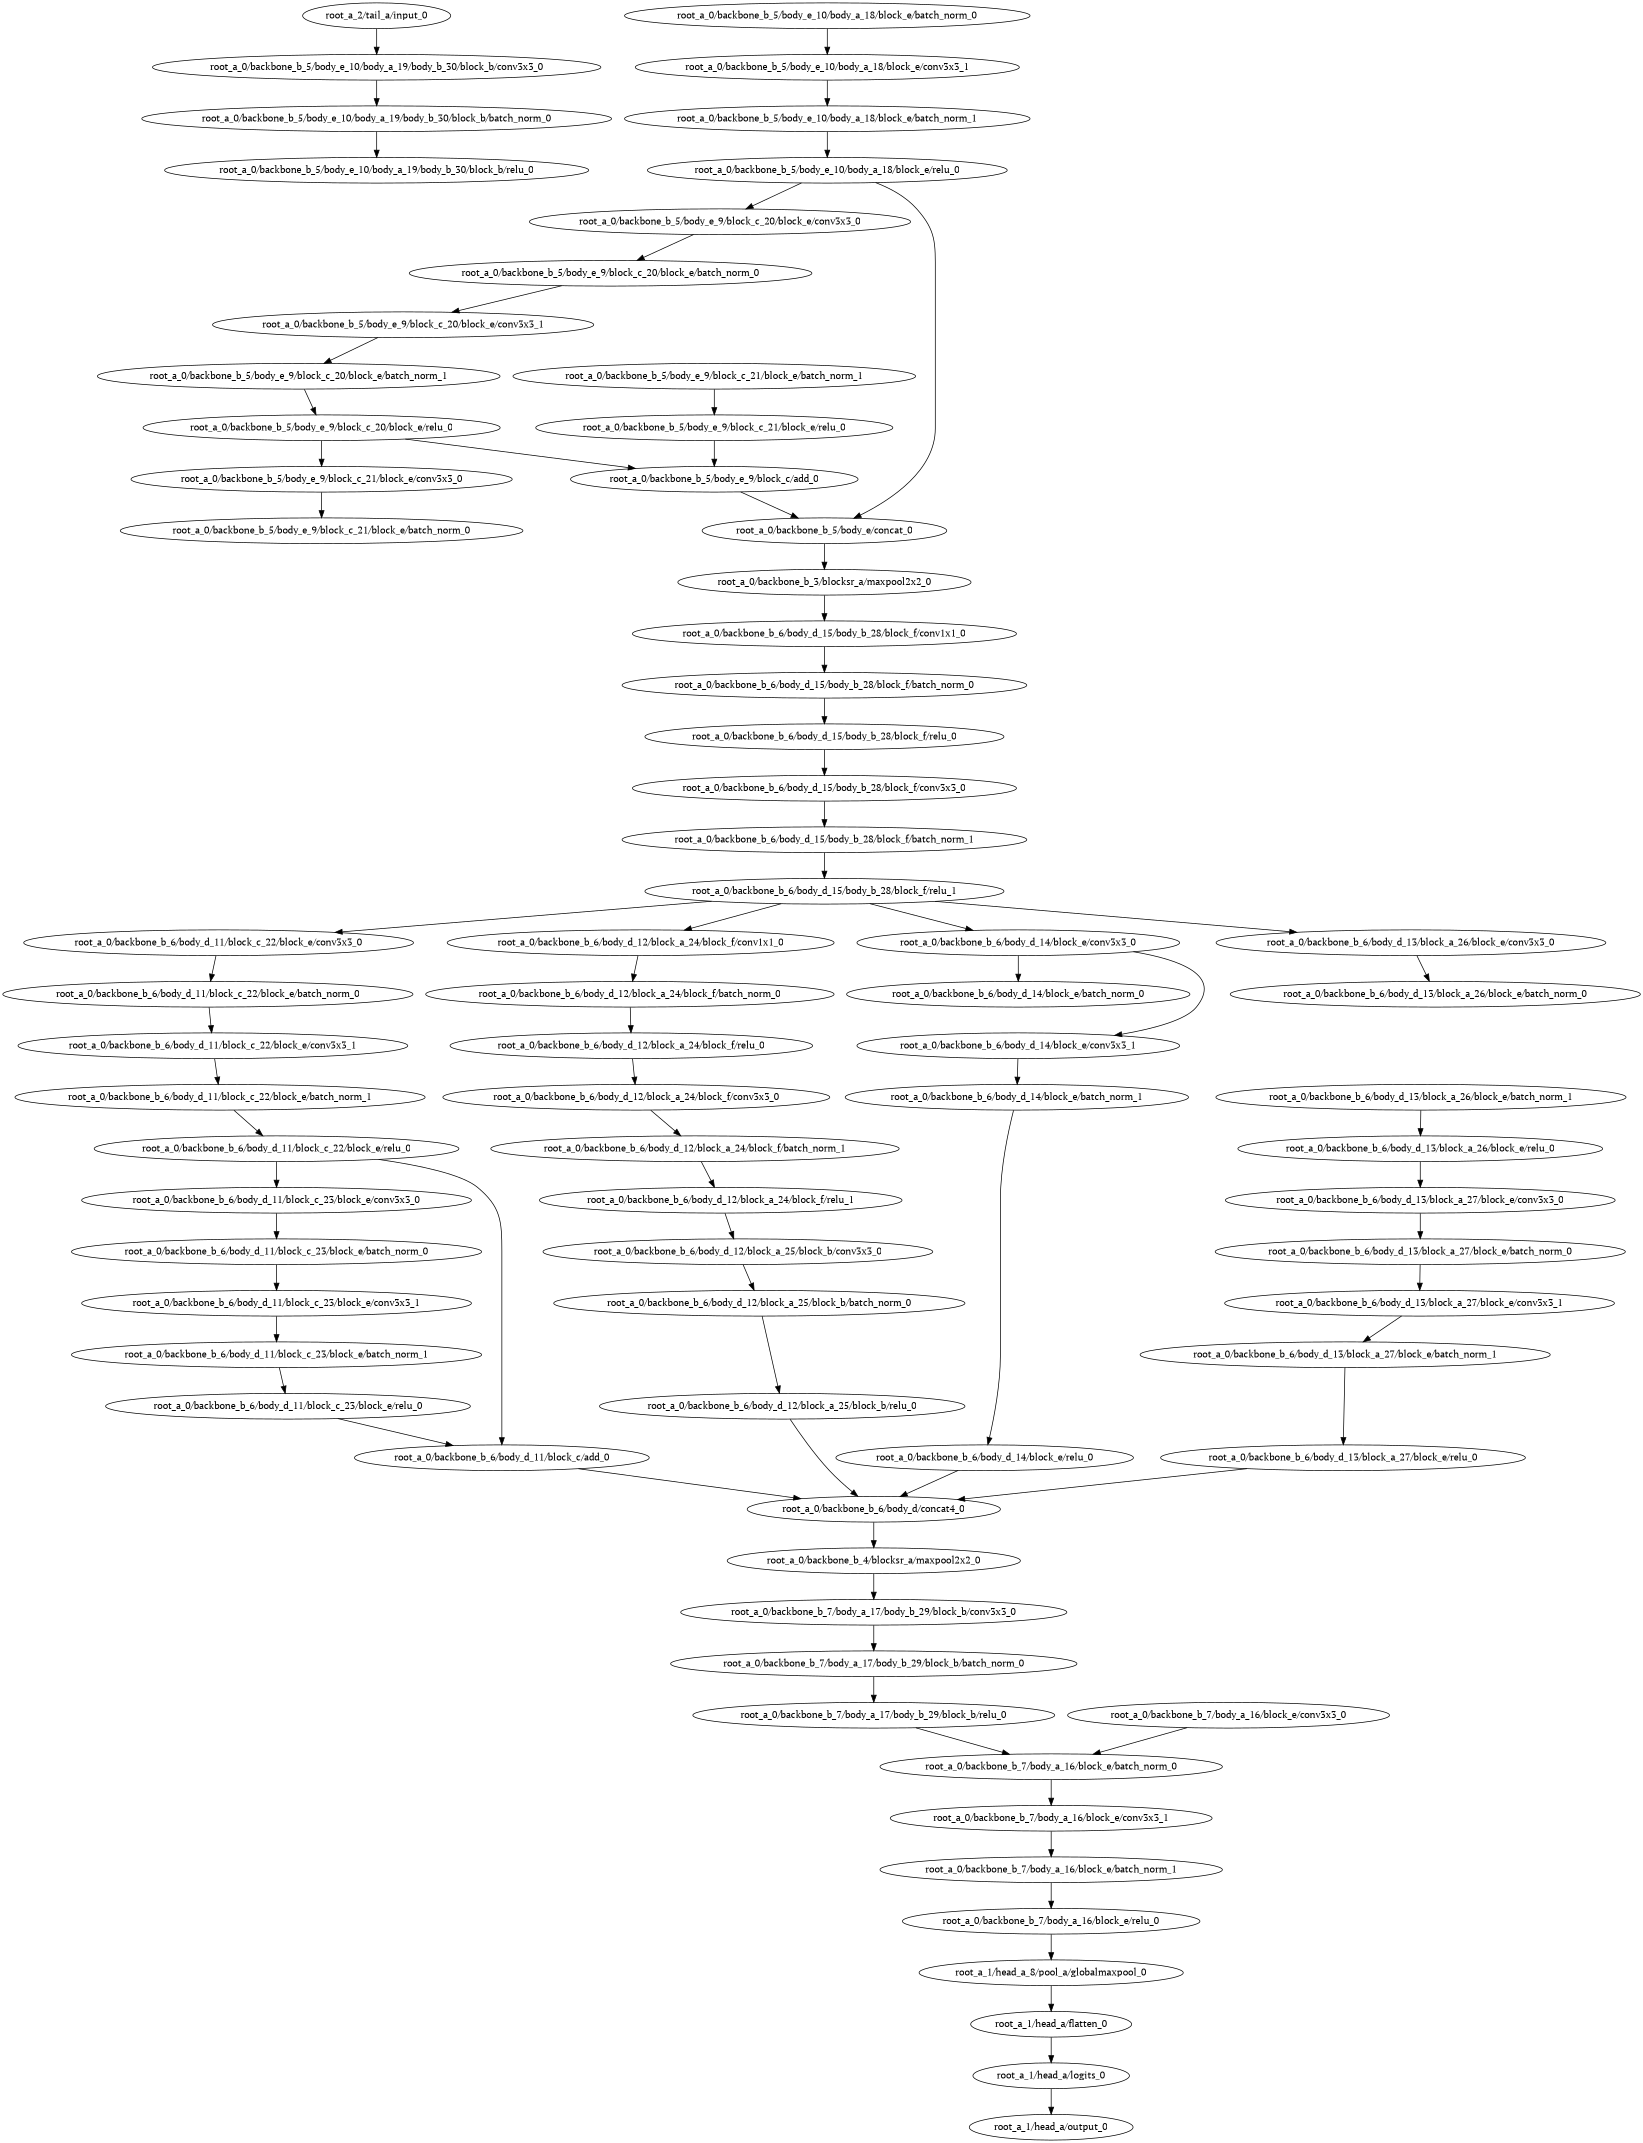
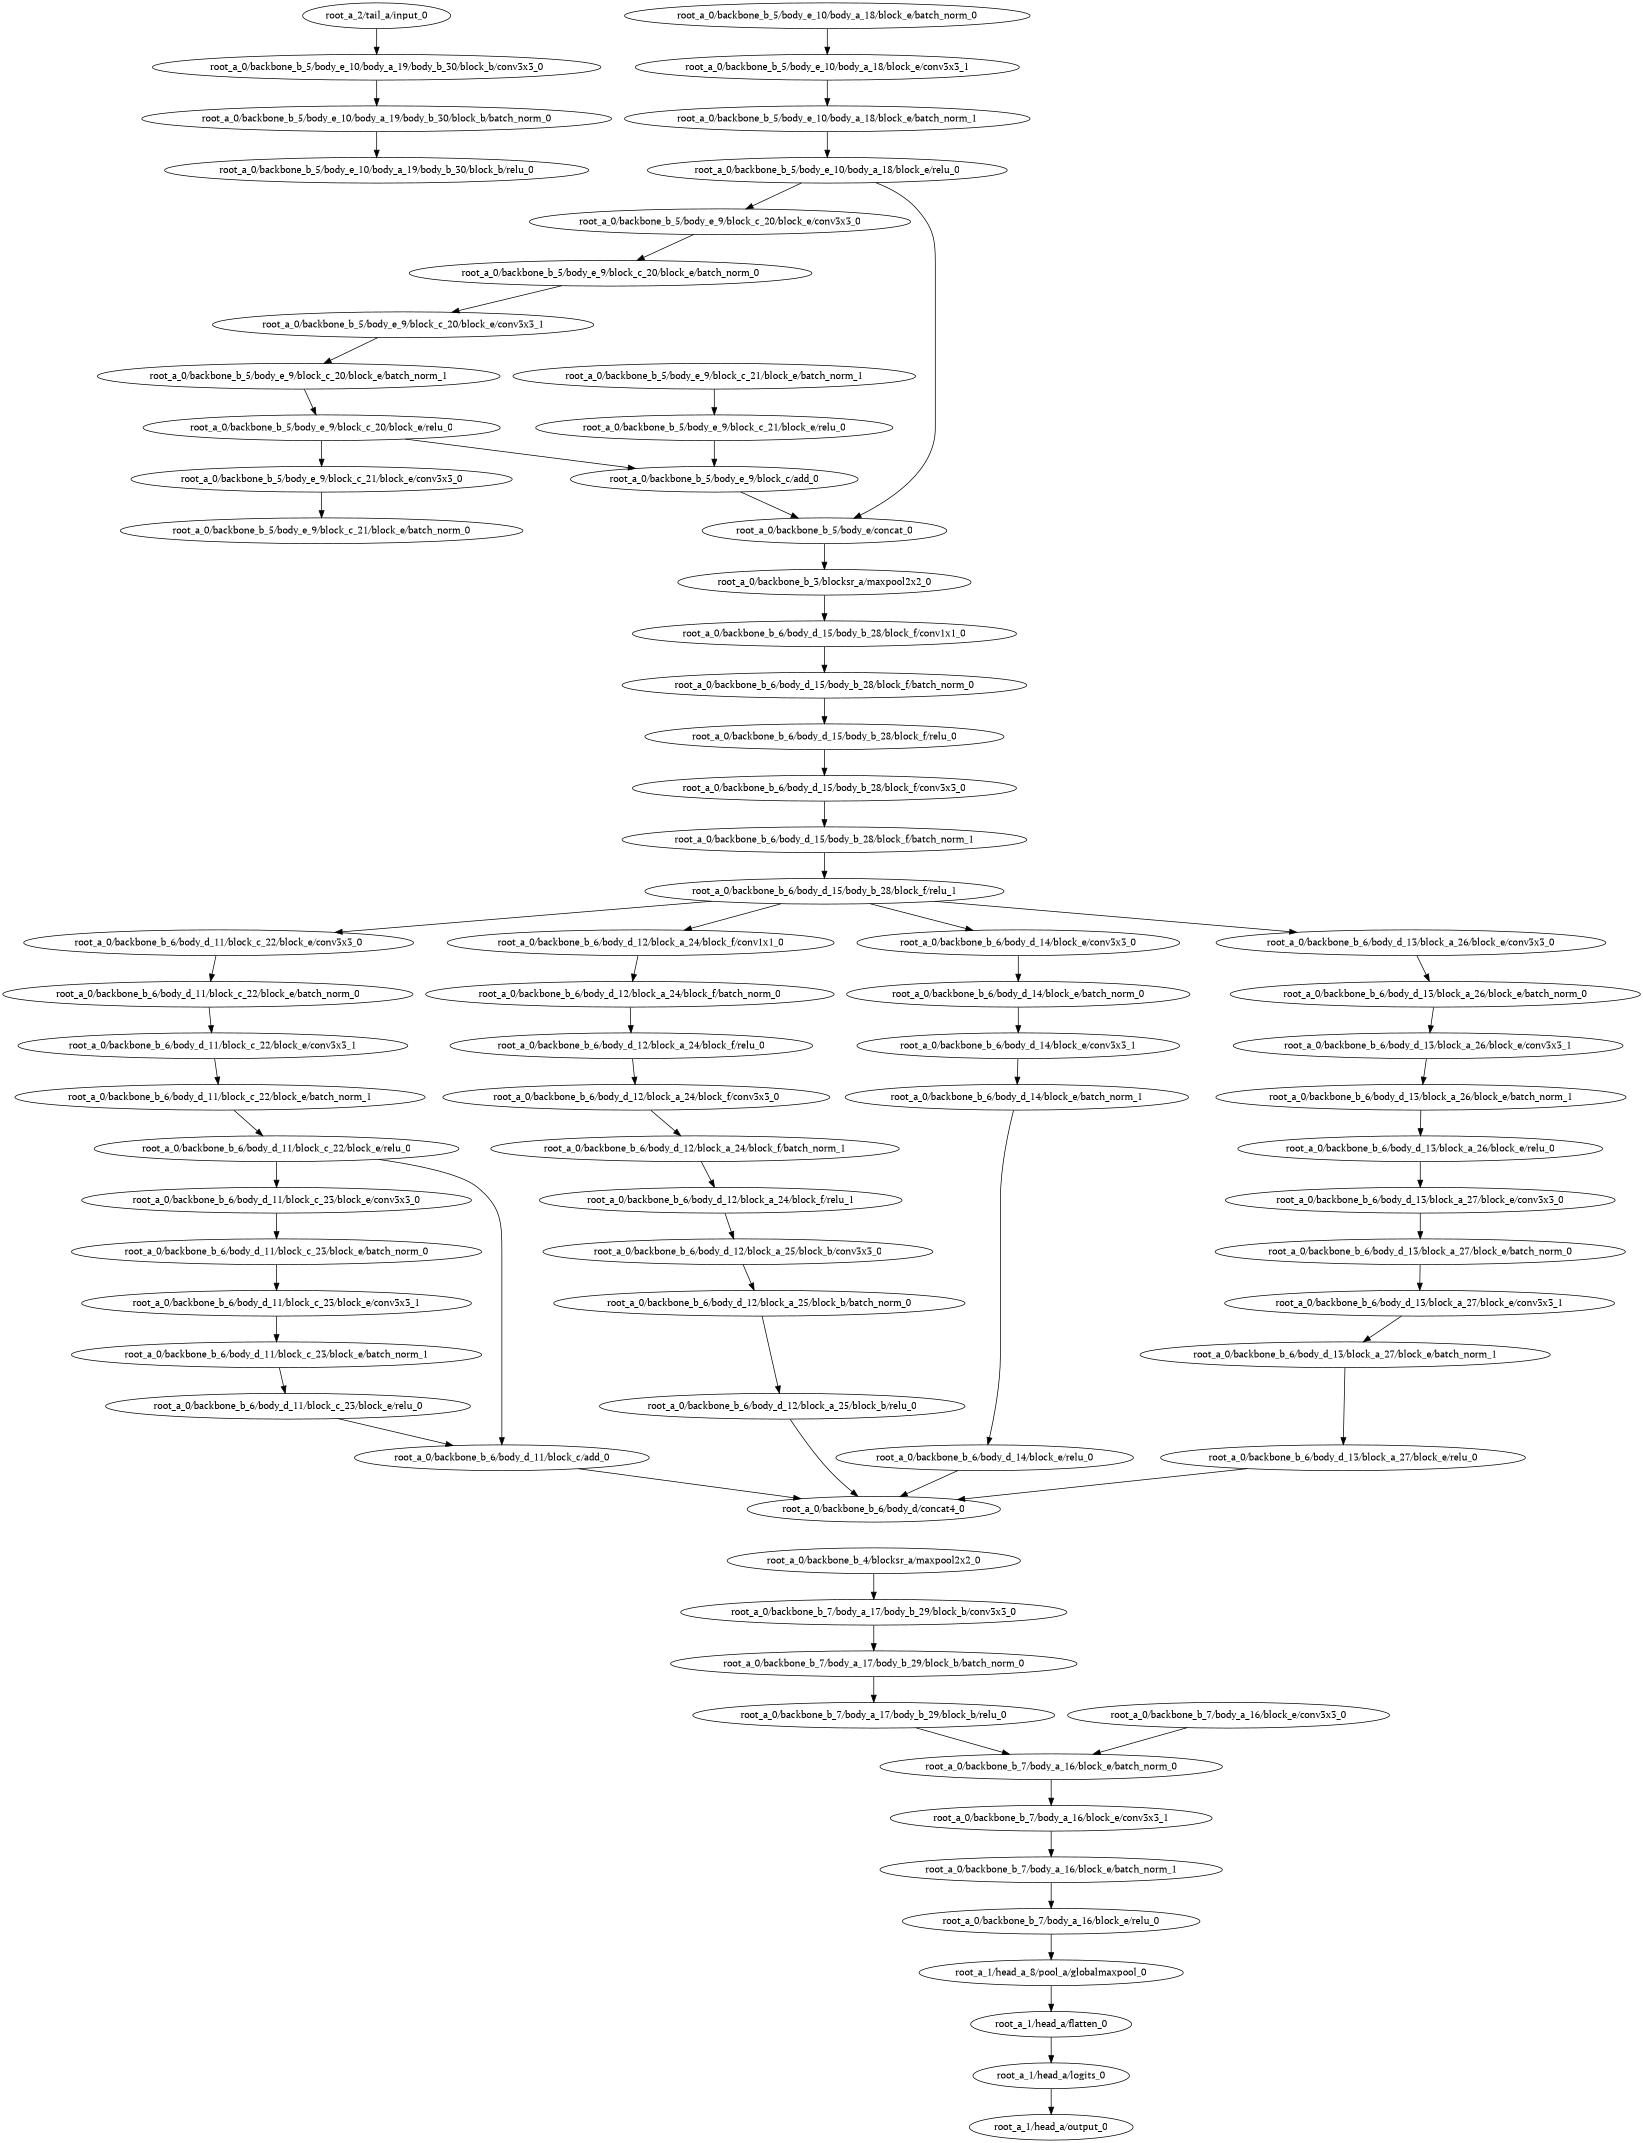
(1203, 997) -> (1018, 1016)
none -> (1428, 1046)
(874, 1531) -> none
